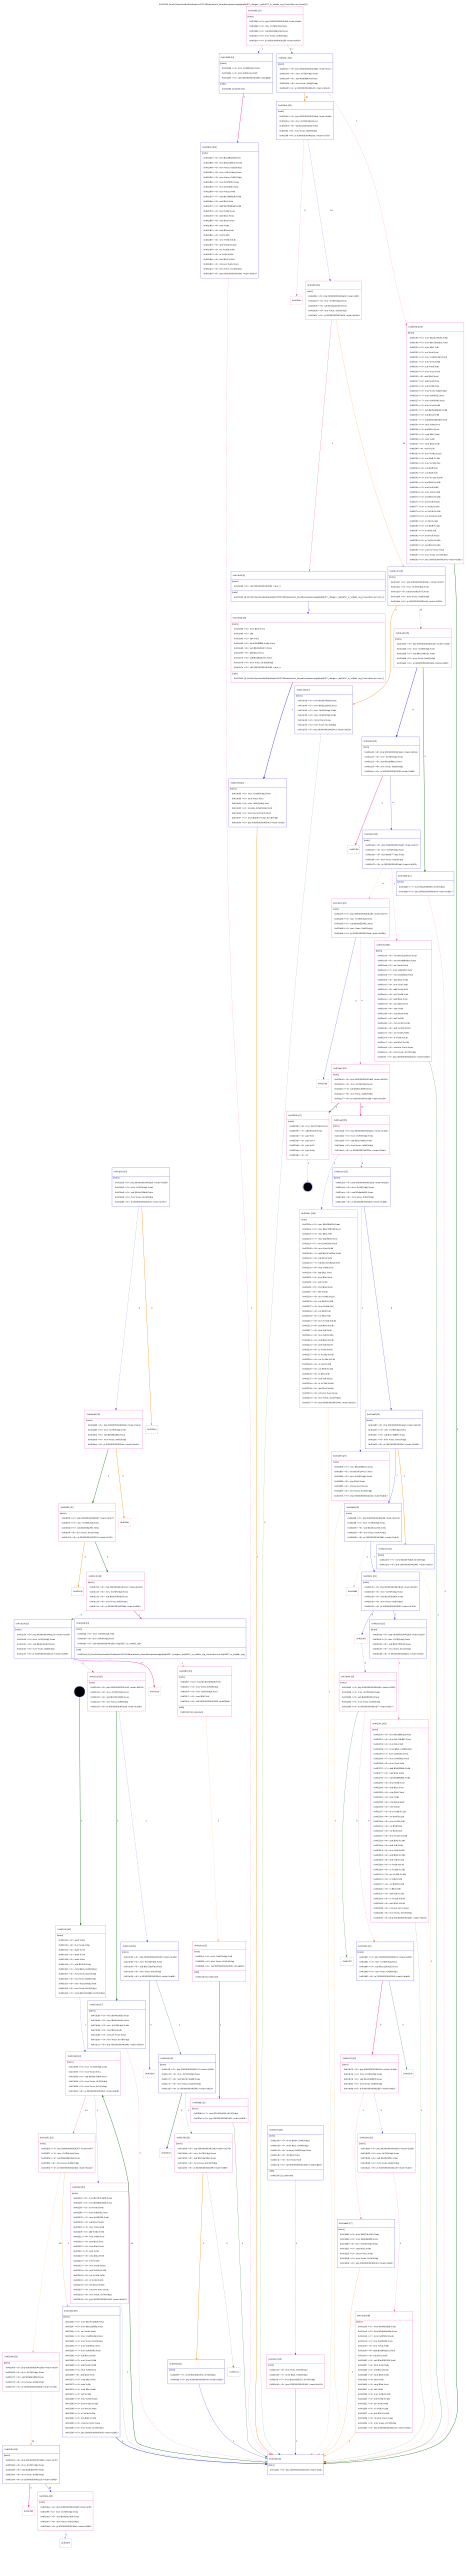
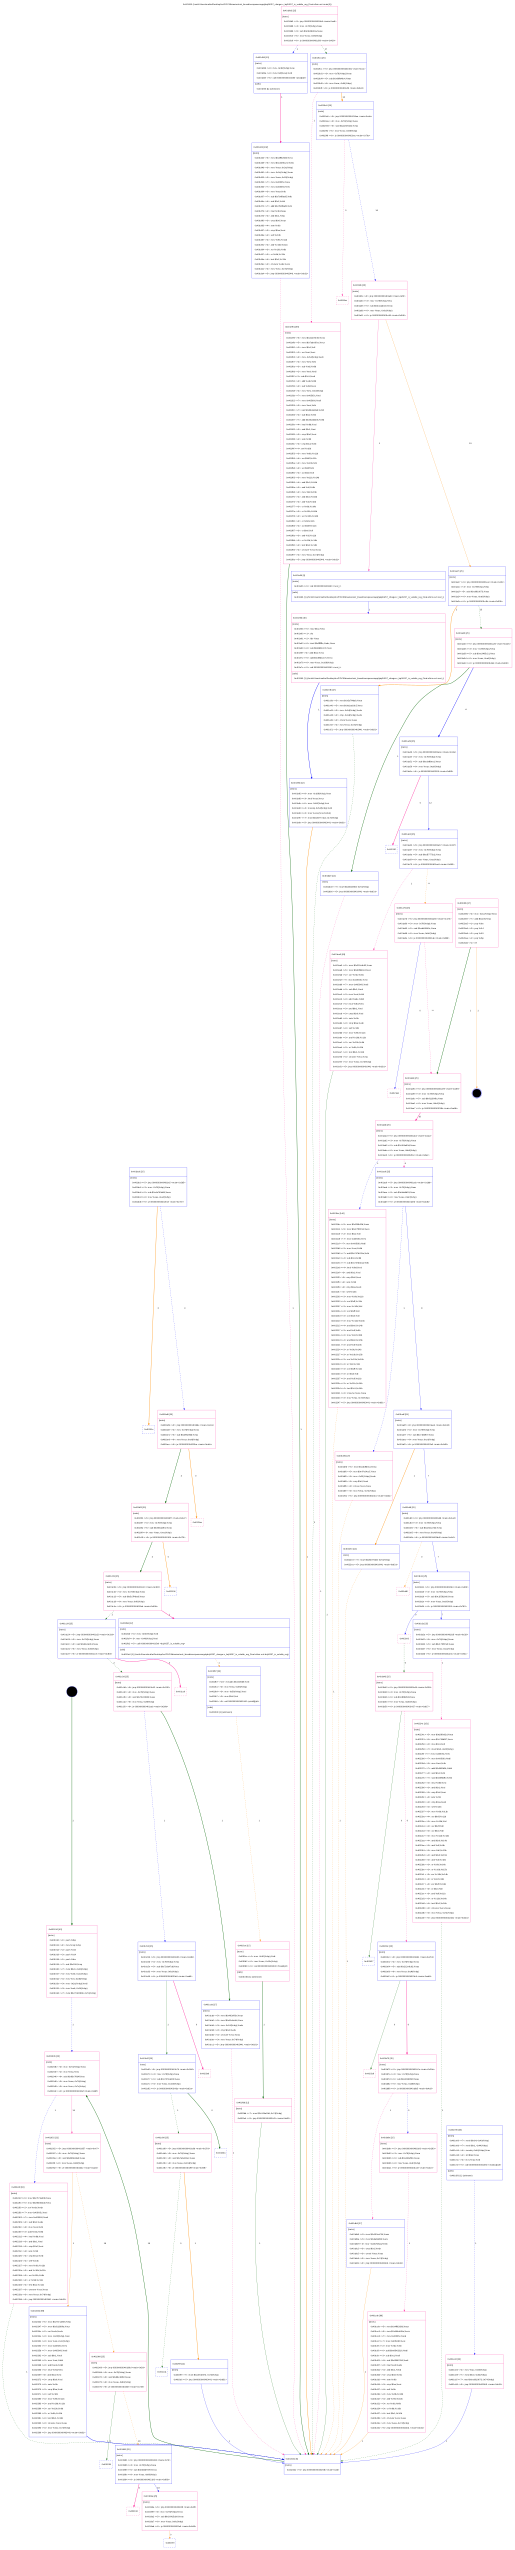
(334, 1107) -> (454, 1010)
(205, 1692) -> (233, 1692)
none -> (106, 2464)
